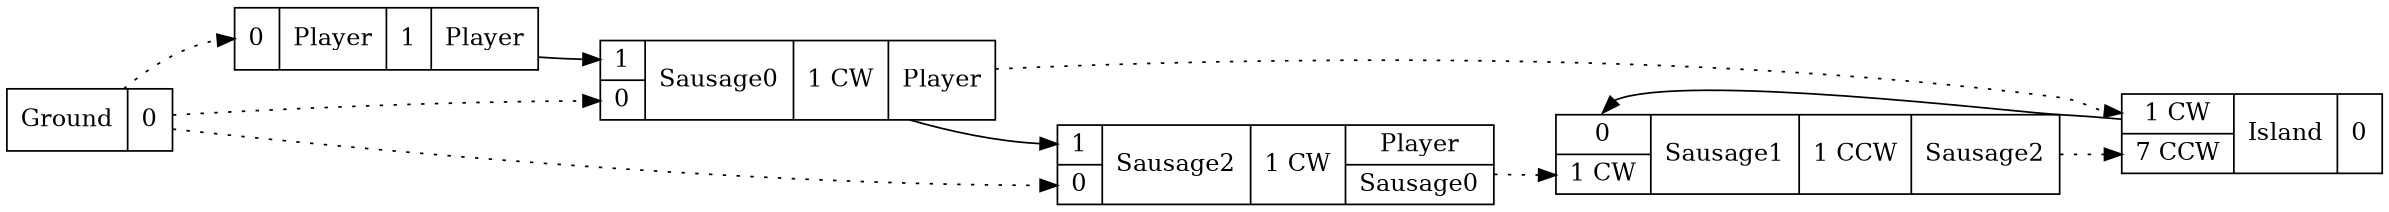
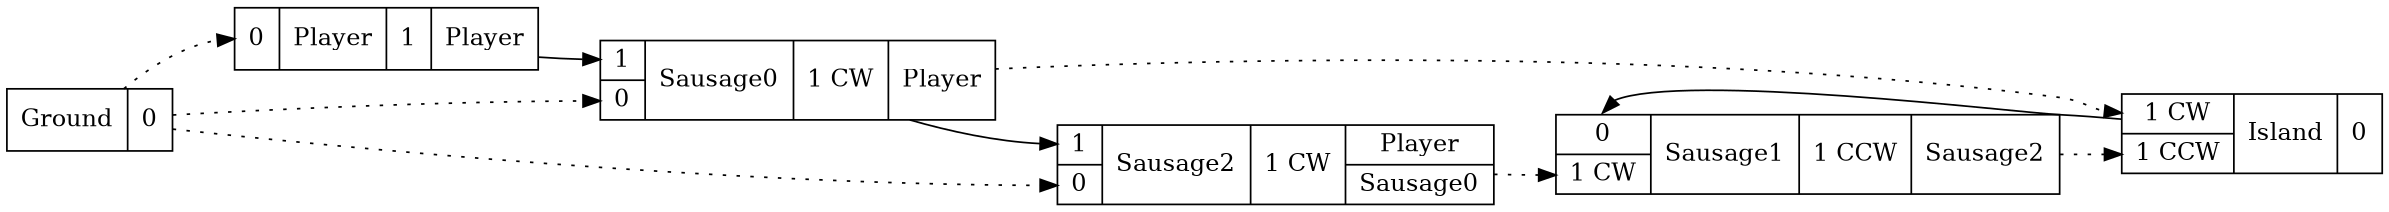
(2178, 153) -> (2178, 153)
